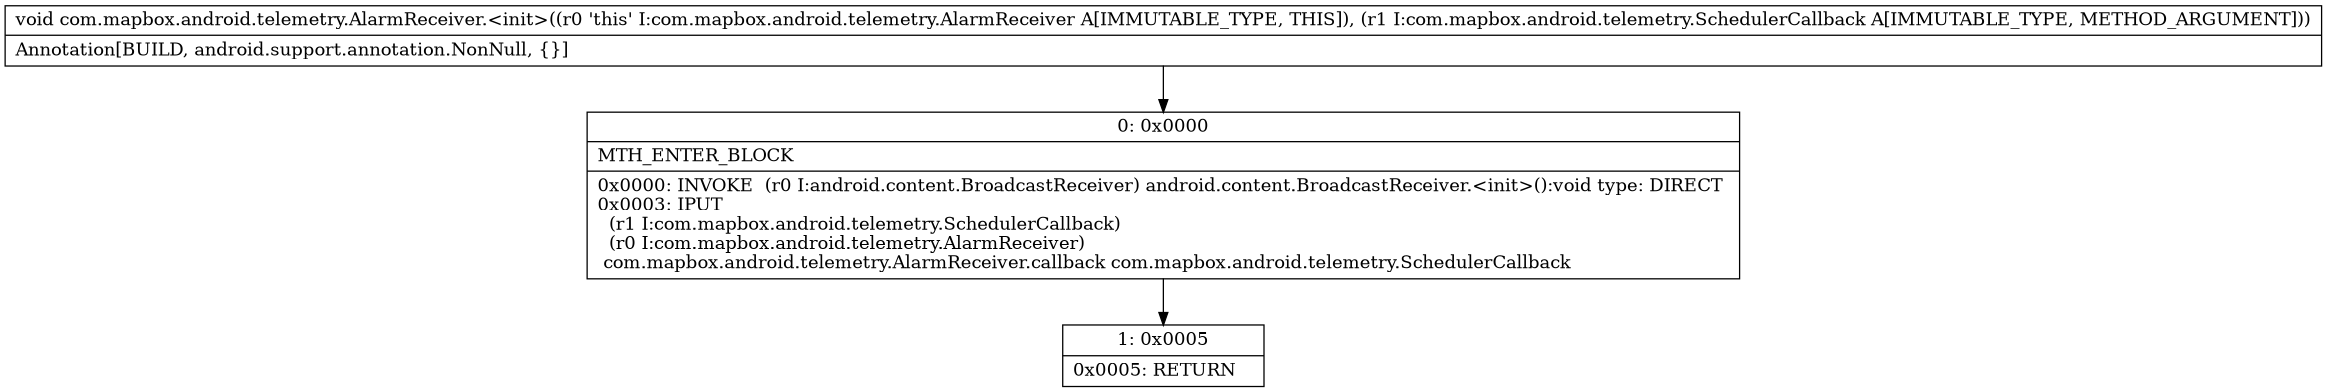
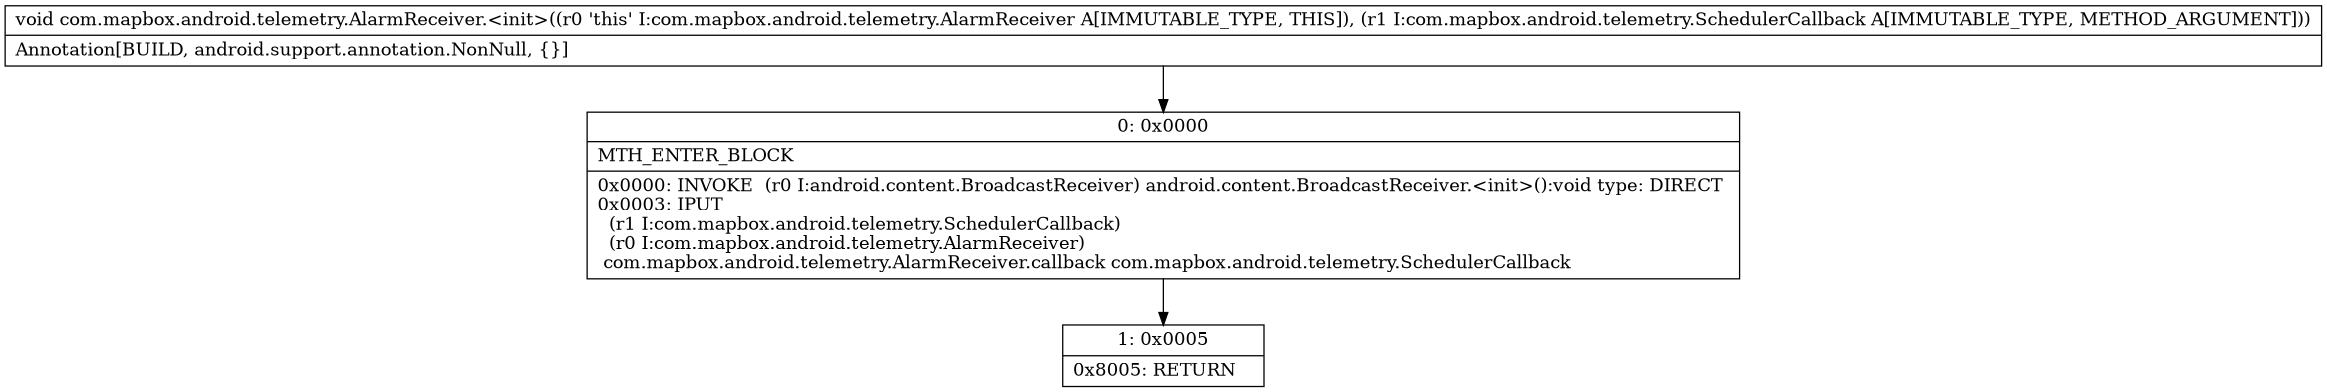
(1163, 370) -> (1163, 370)
